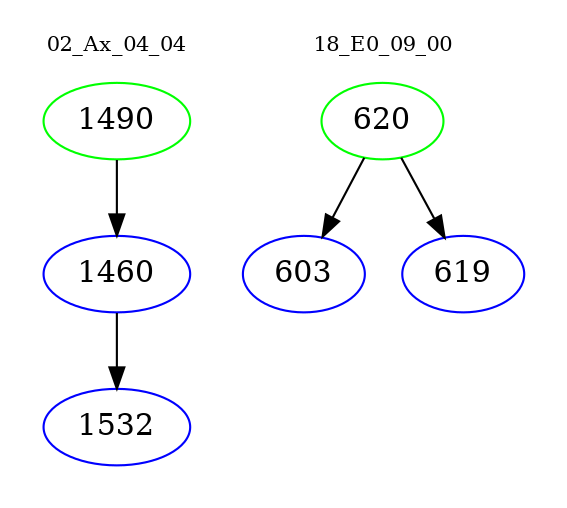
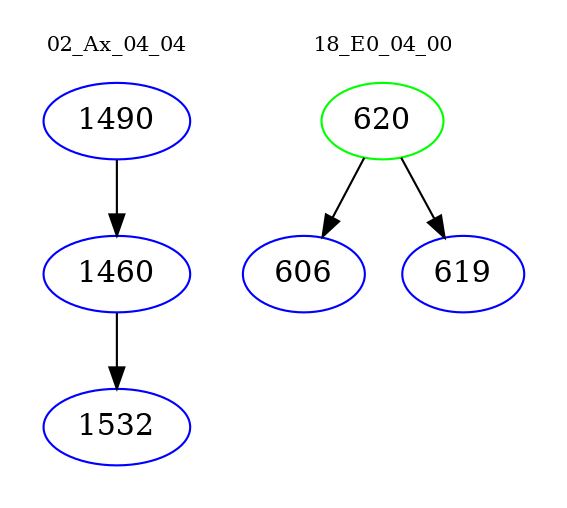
(384, 46) -> (384, 46)
(117, 121) -> (117, 121)
(304, 274) -> (304, 274)
